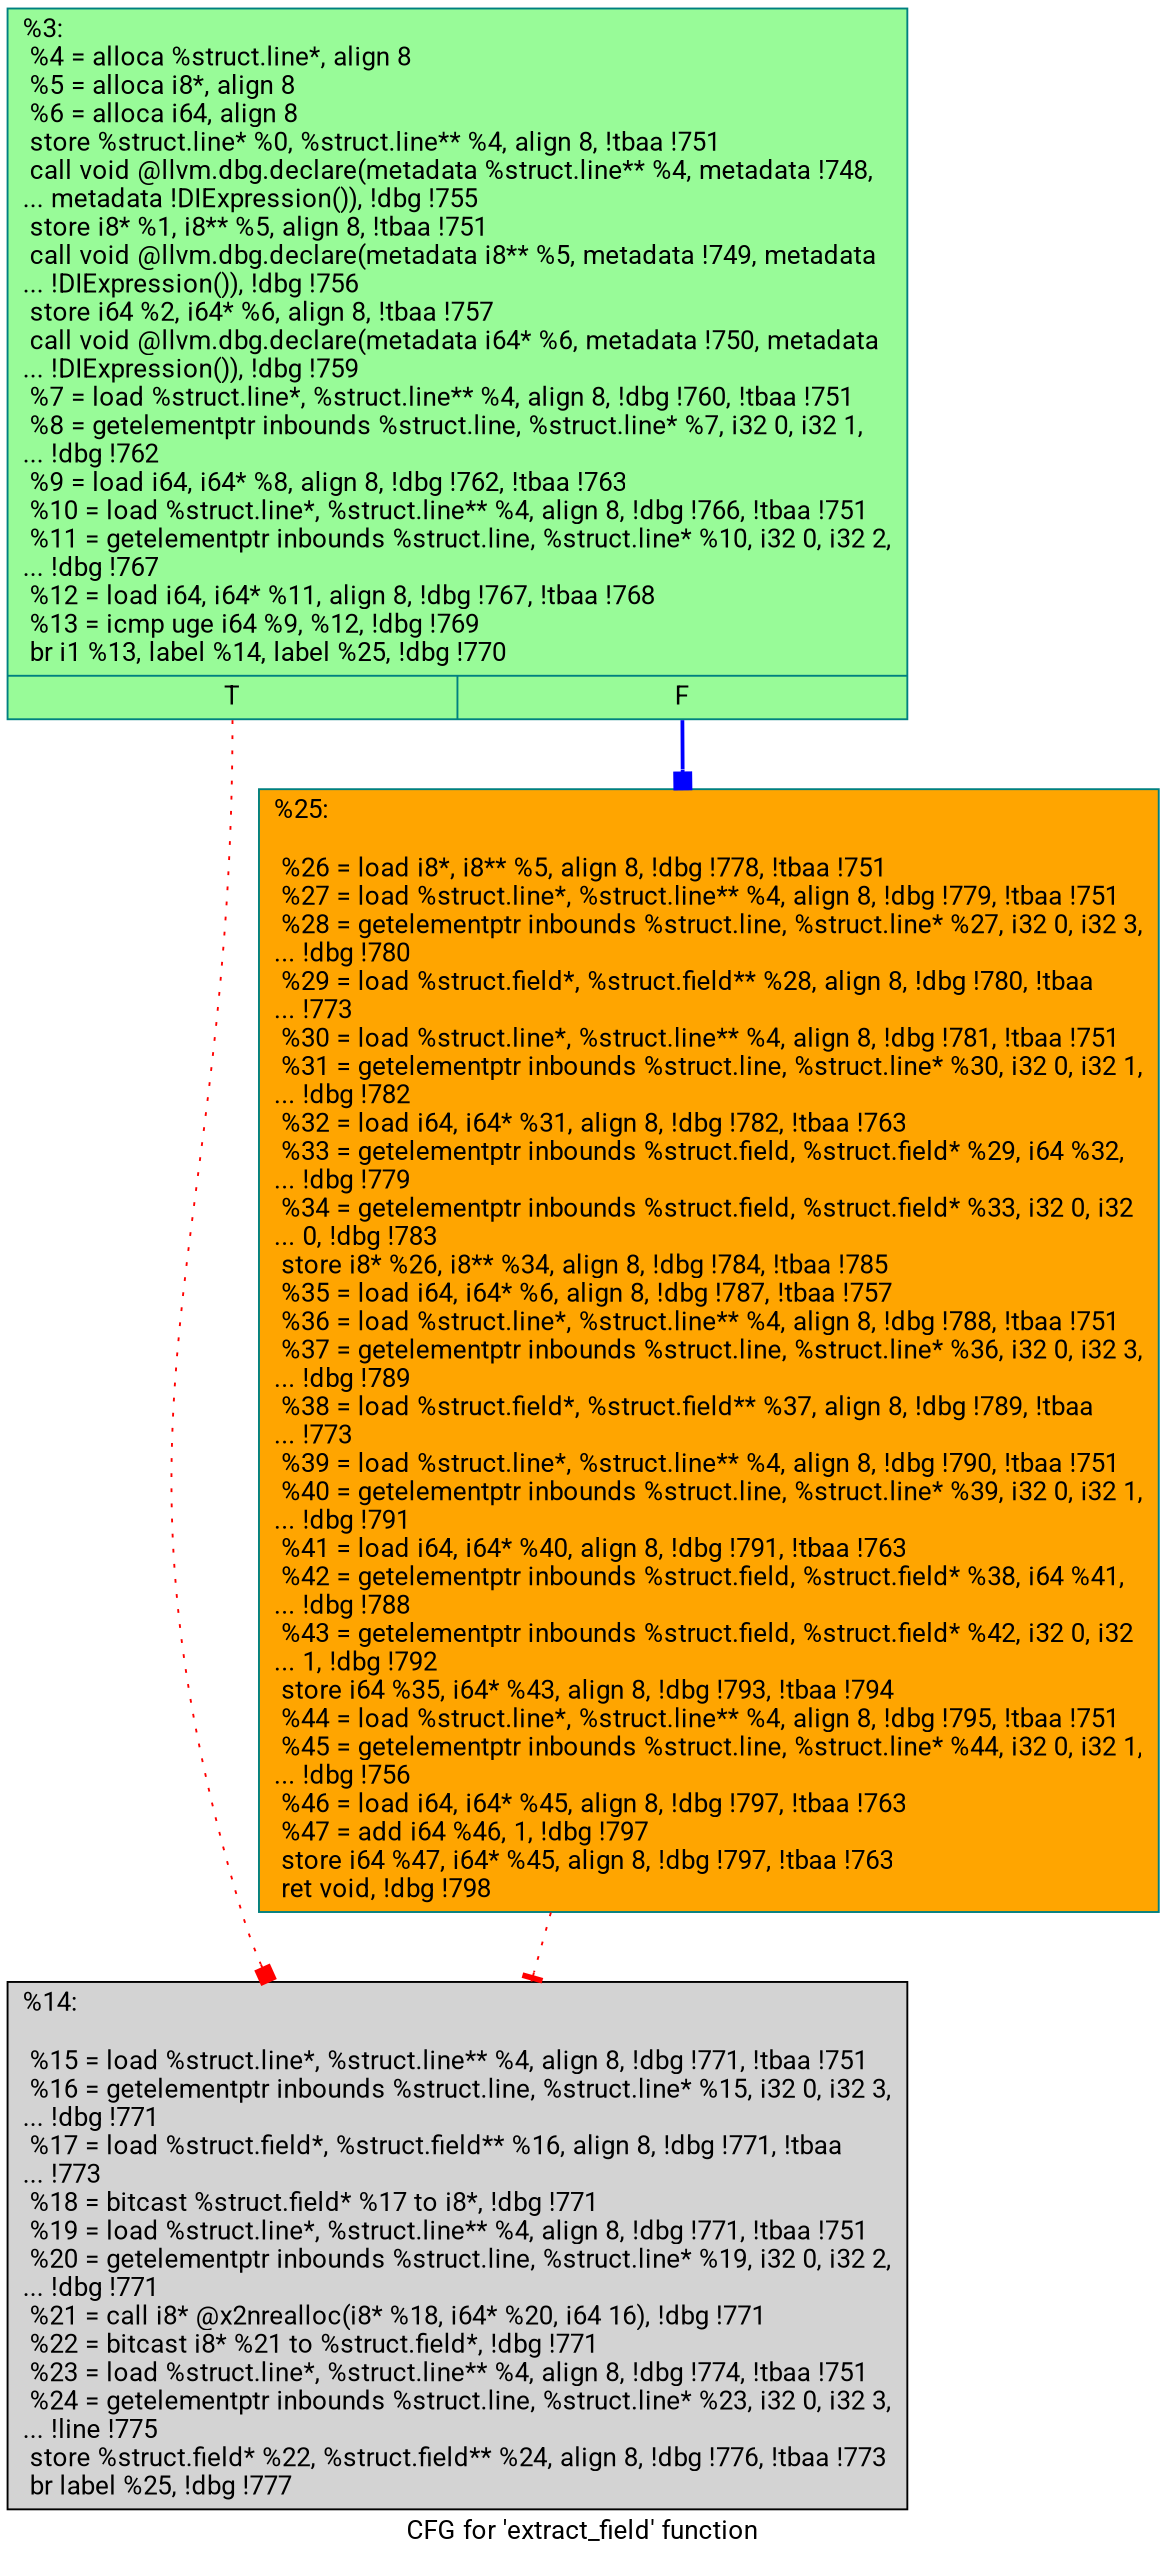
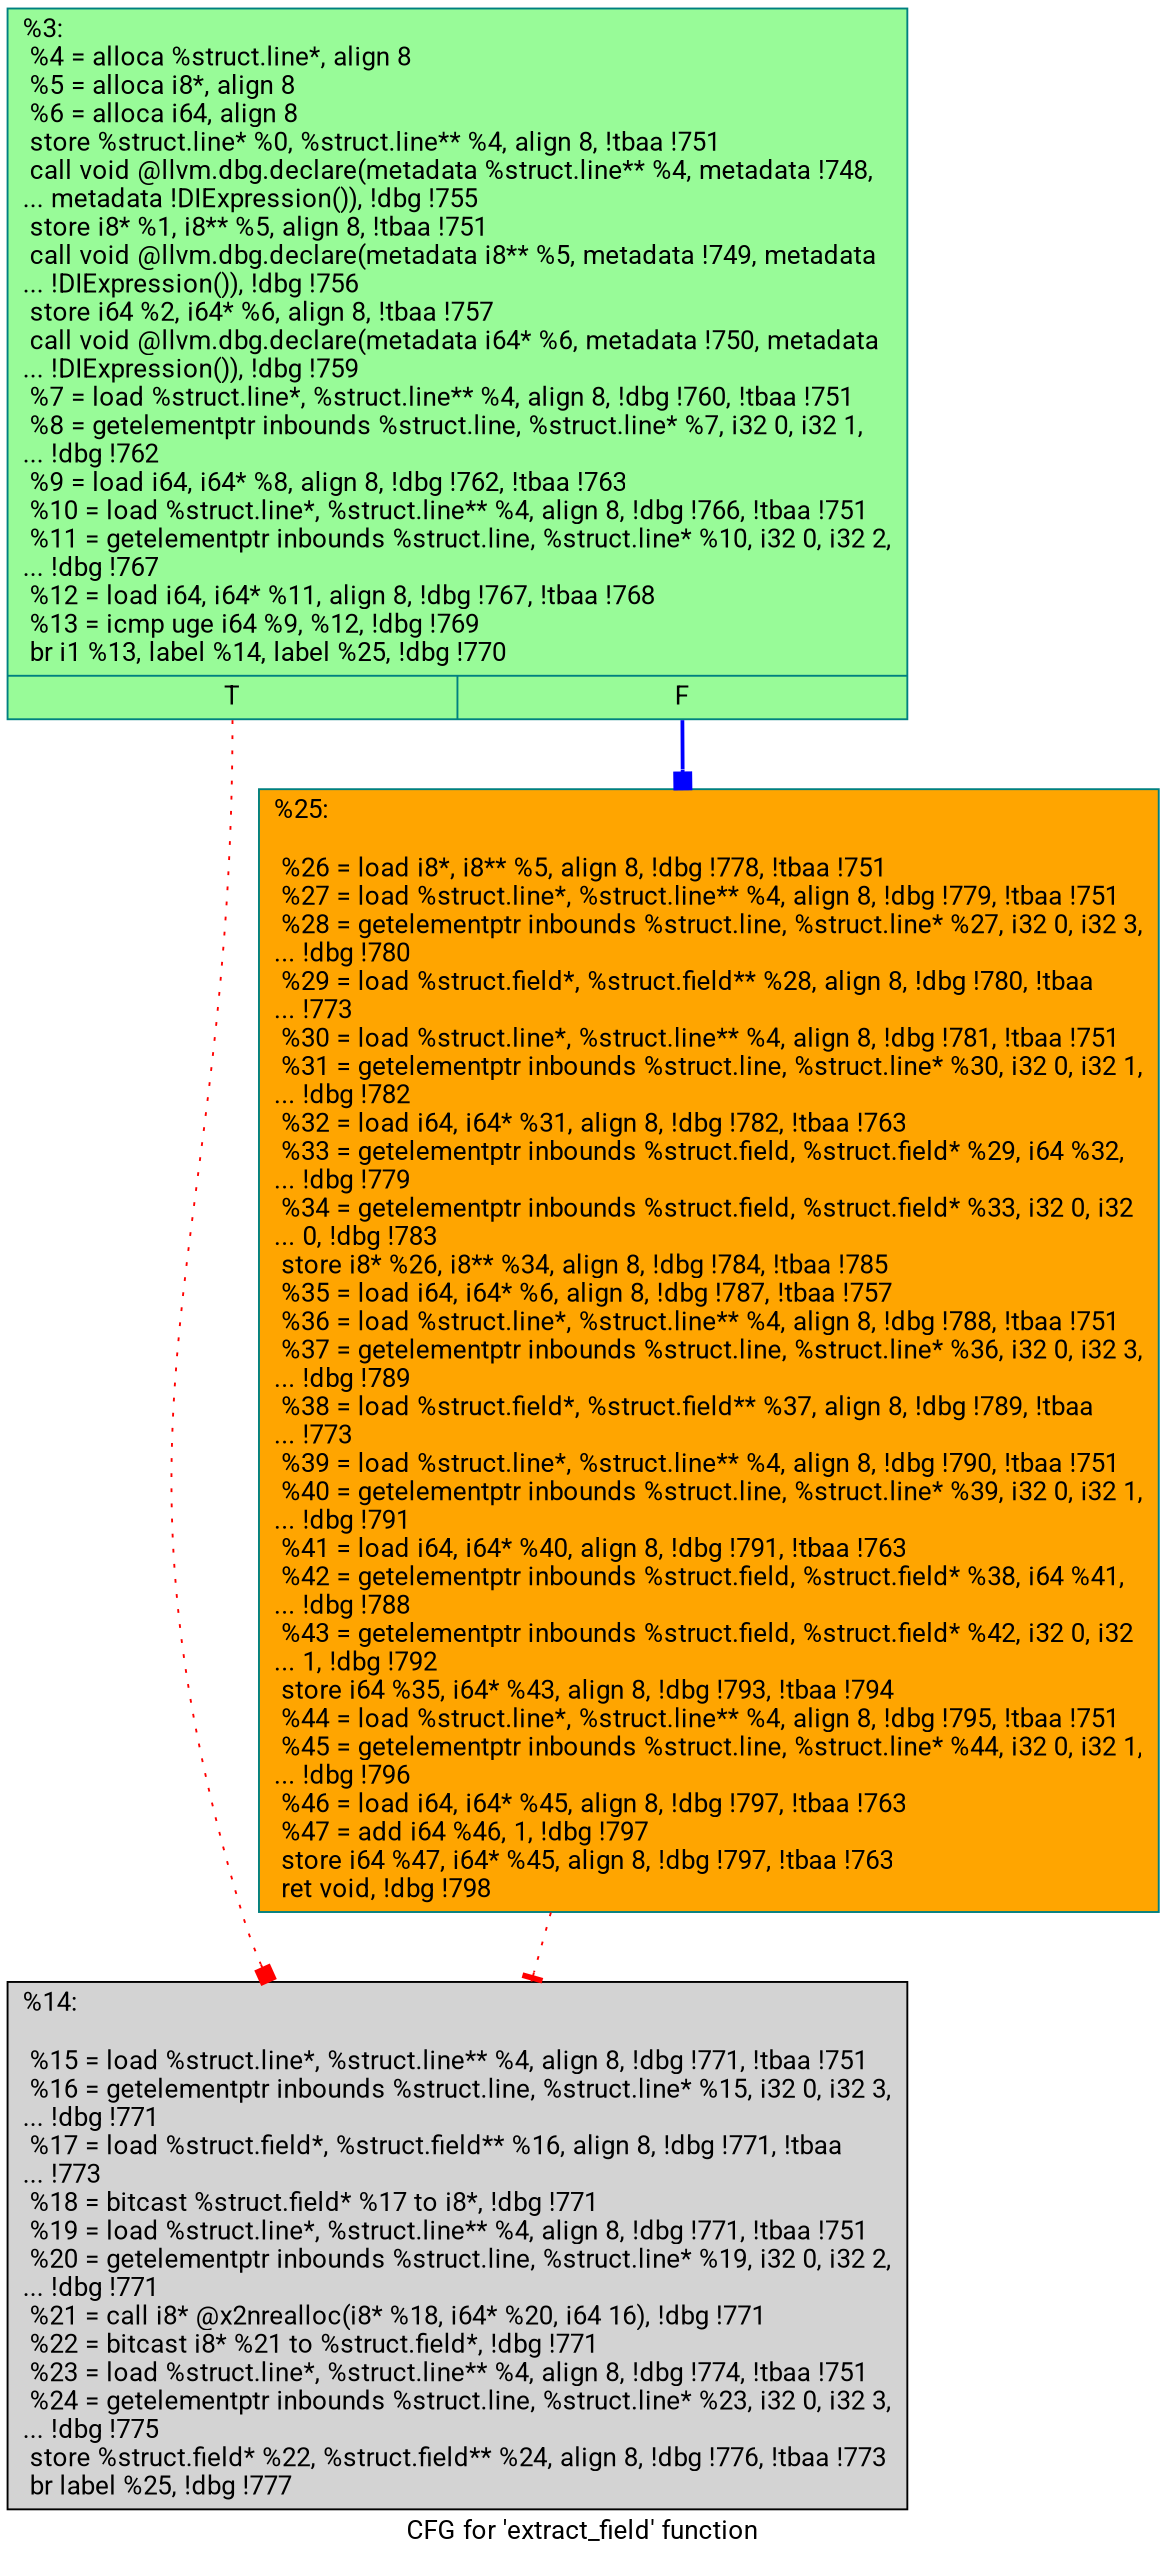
(343, 1776) -> (343, 1776)
(91, 2430) -> (92, 2430)
